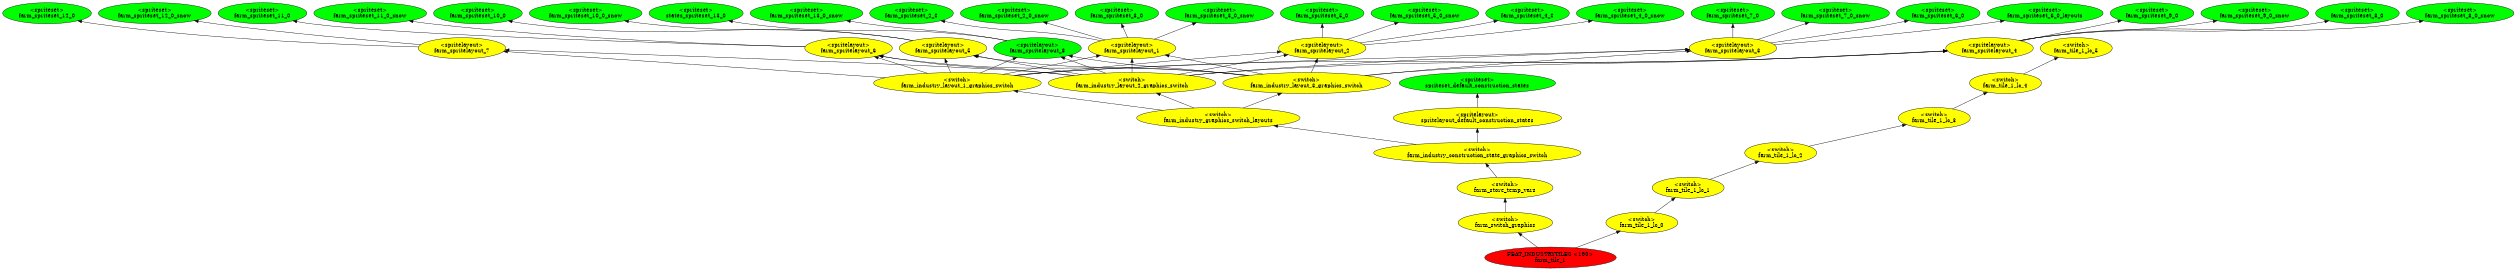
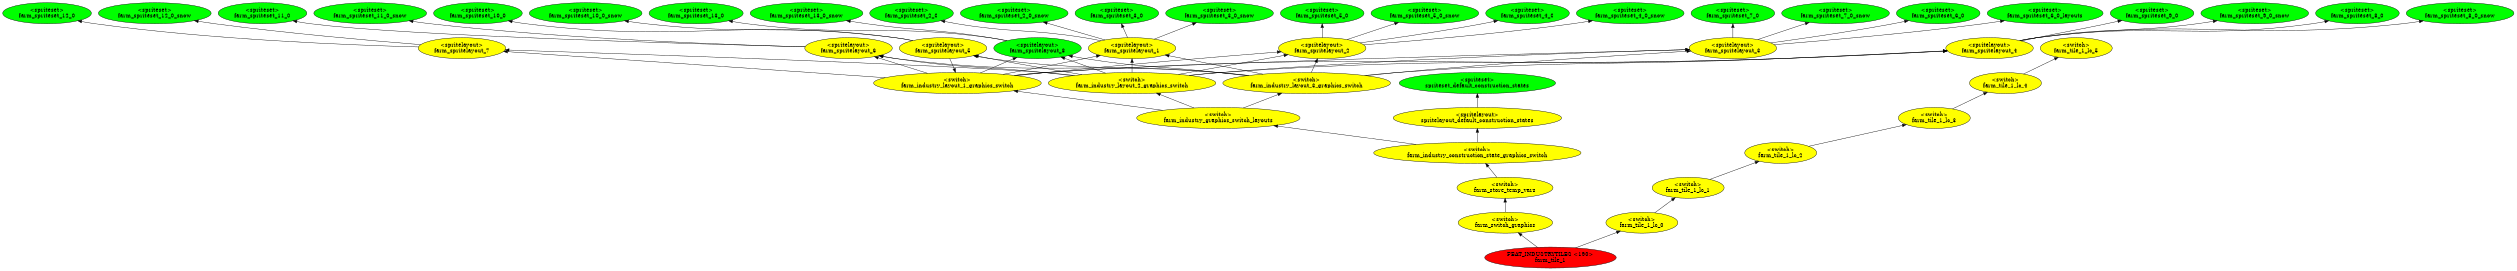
(696, 13) -> (696, 13)
(949, 70) -> (951, 62)
